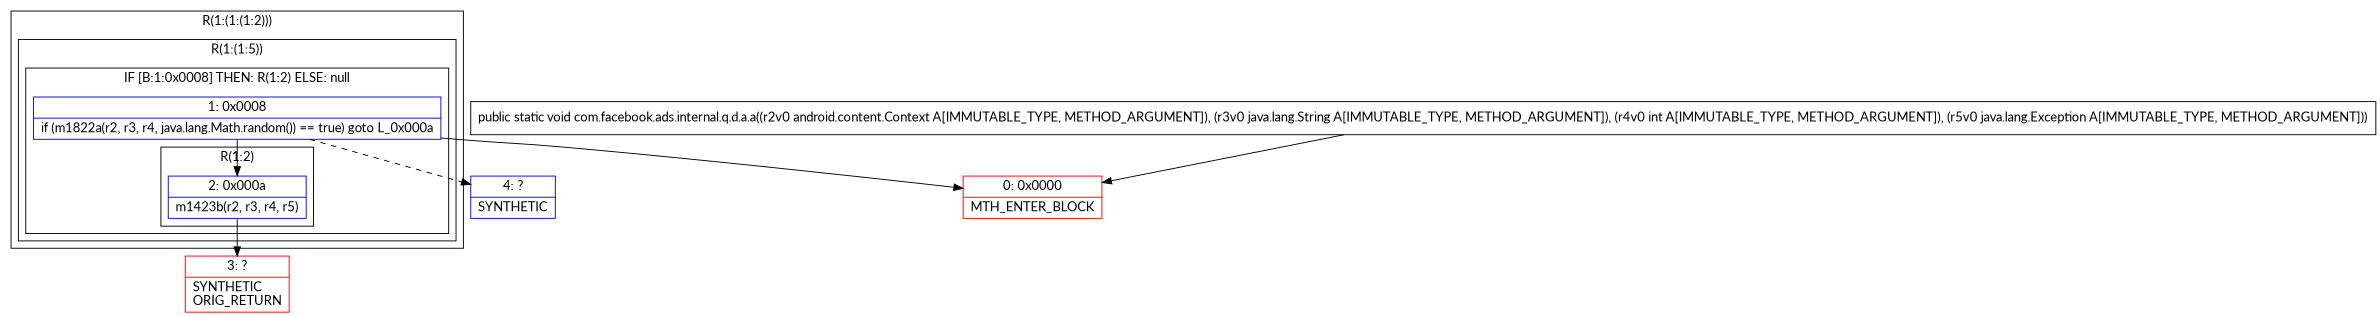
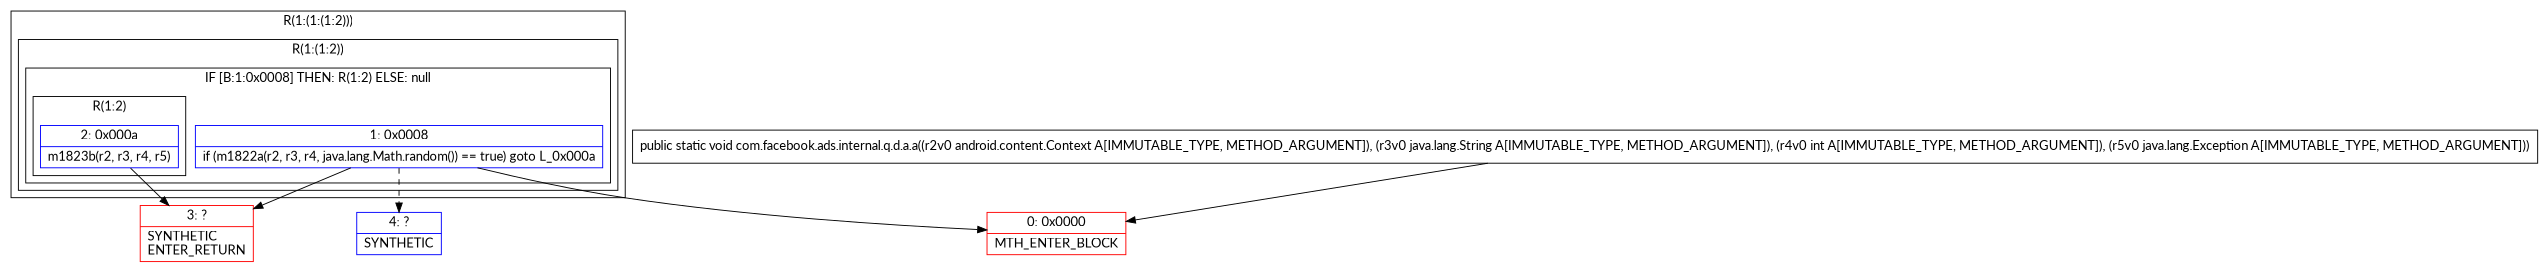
(237, 50) -> (318, 50)
(237, 153) -> (329, 177)
(237, 207) -> (109, 157)
(237, 301) -> (197, 251)
